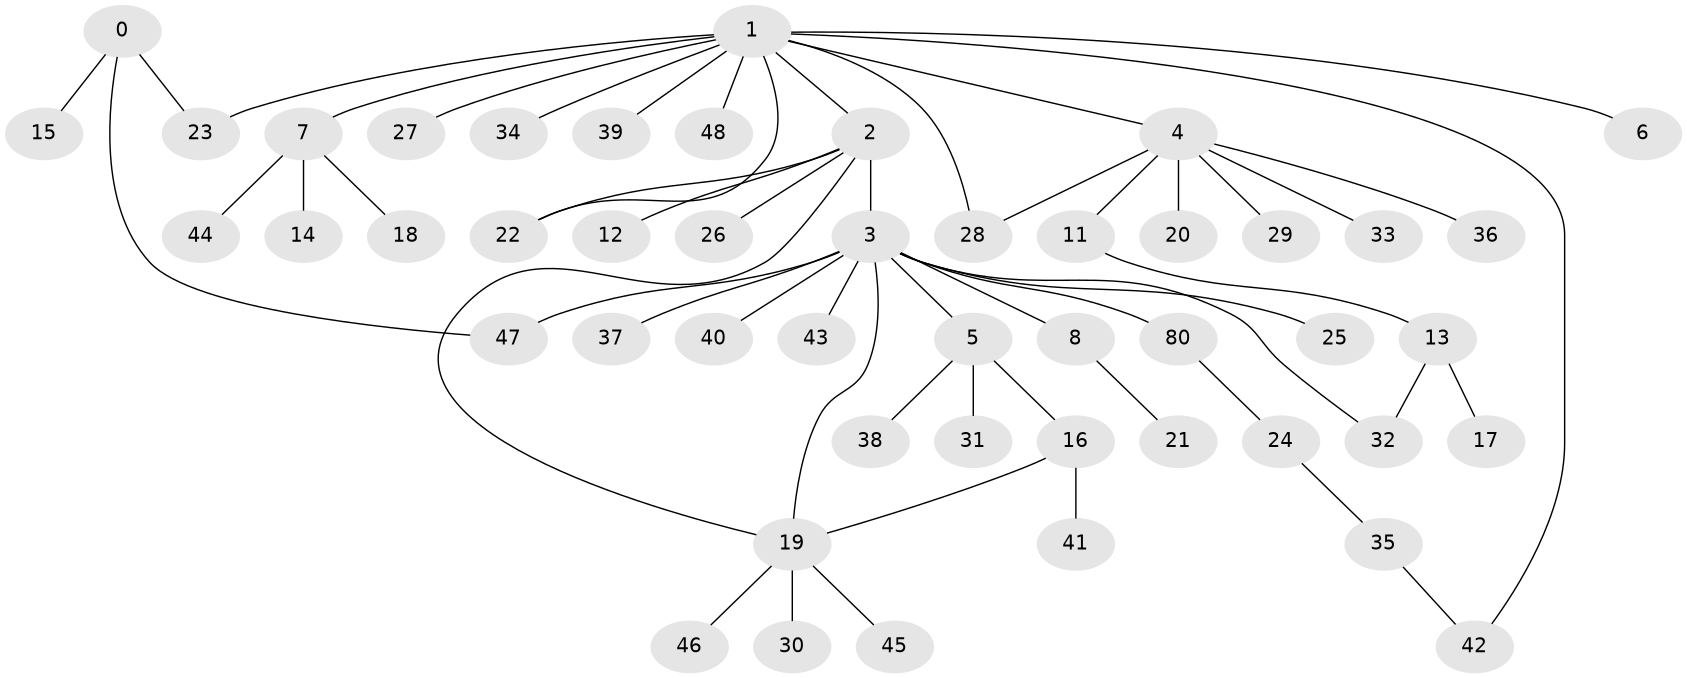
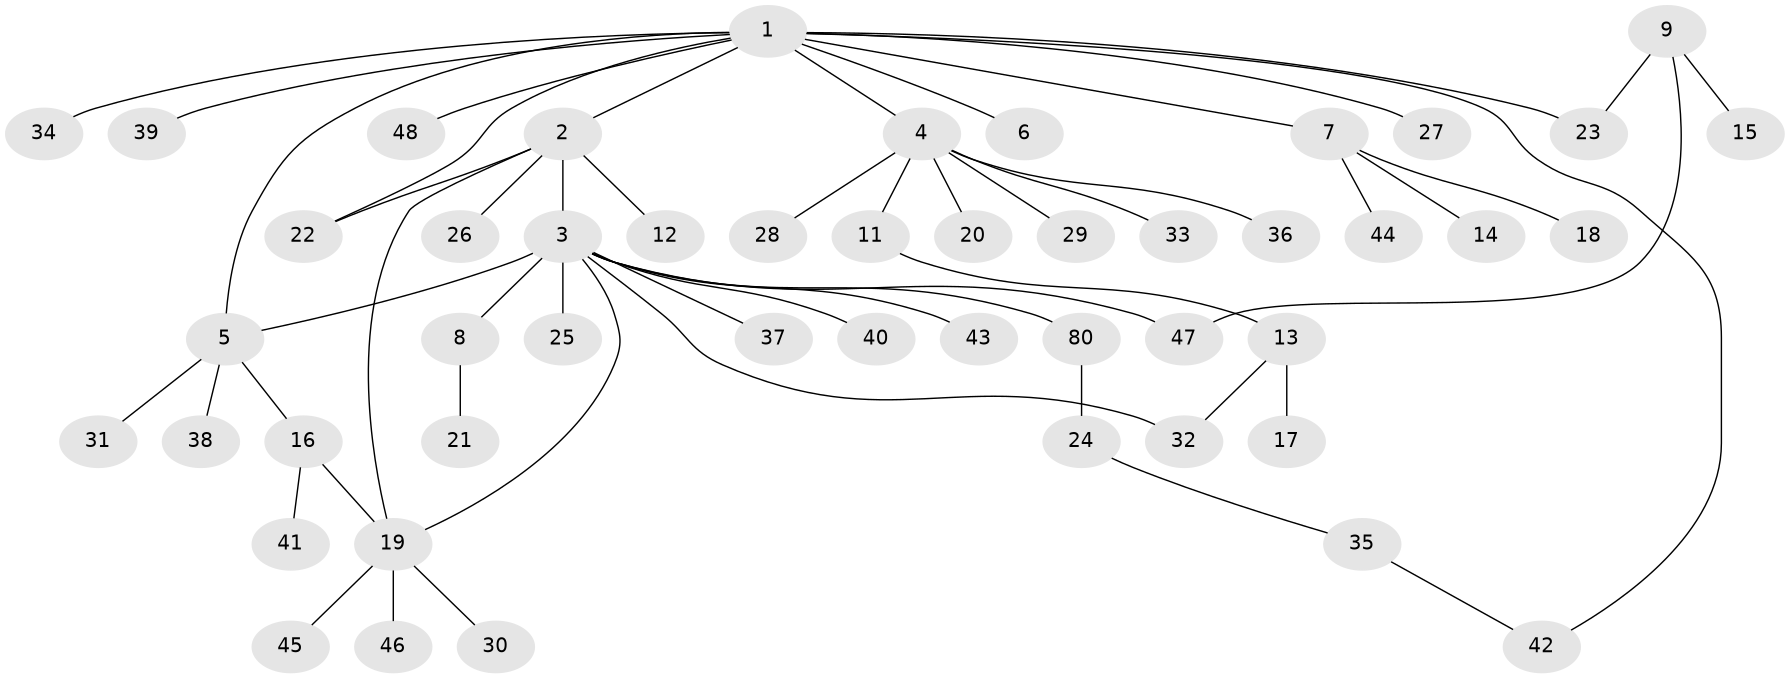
(123, 31) -> (1667, 31)
(908, 96) -> (415, 83)
